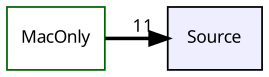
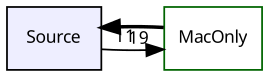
none -> (124, 50)
